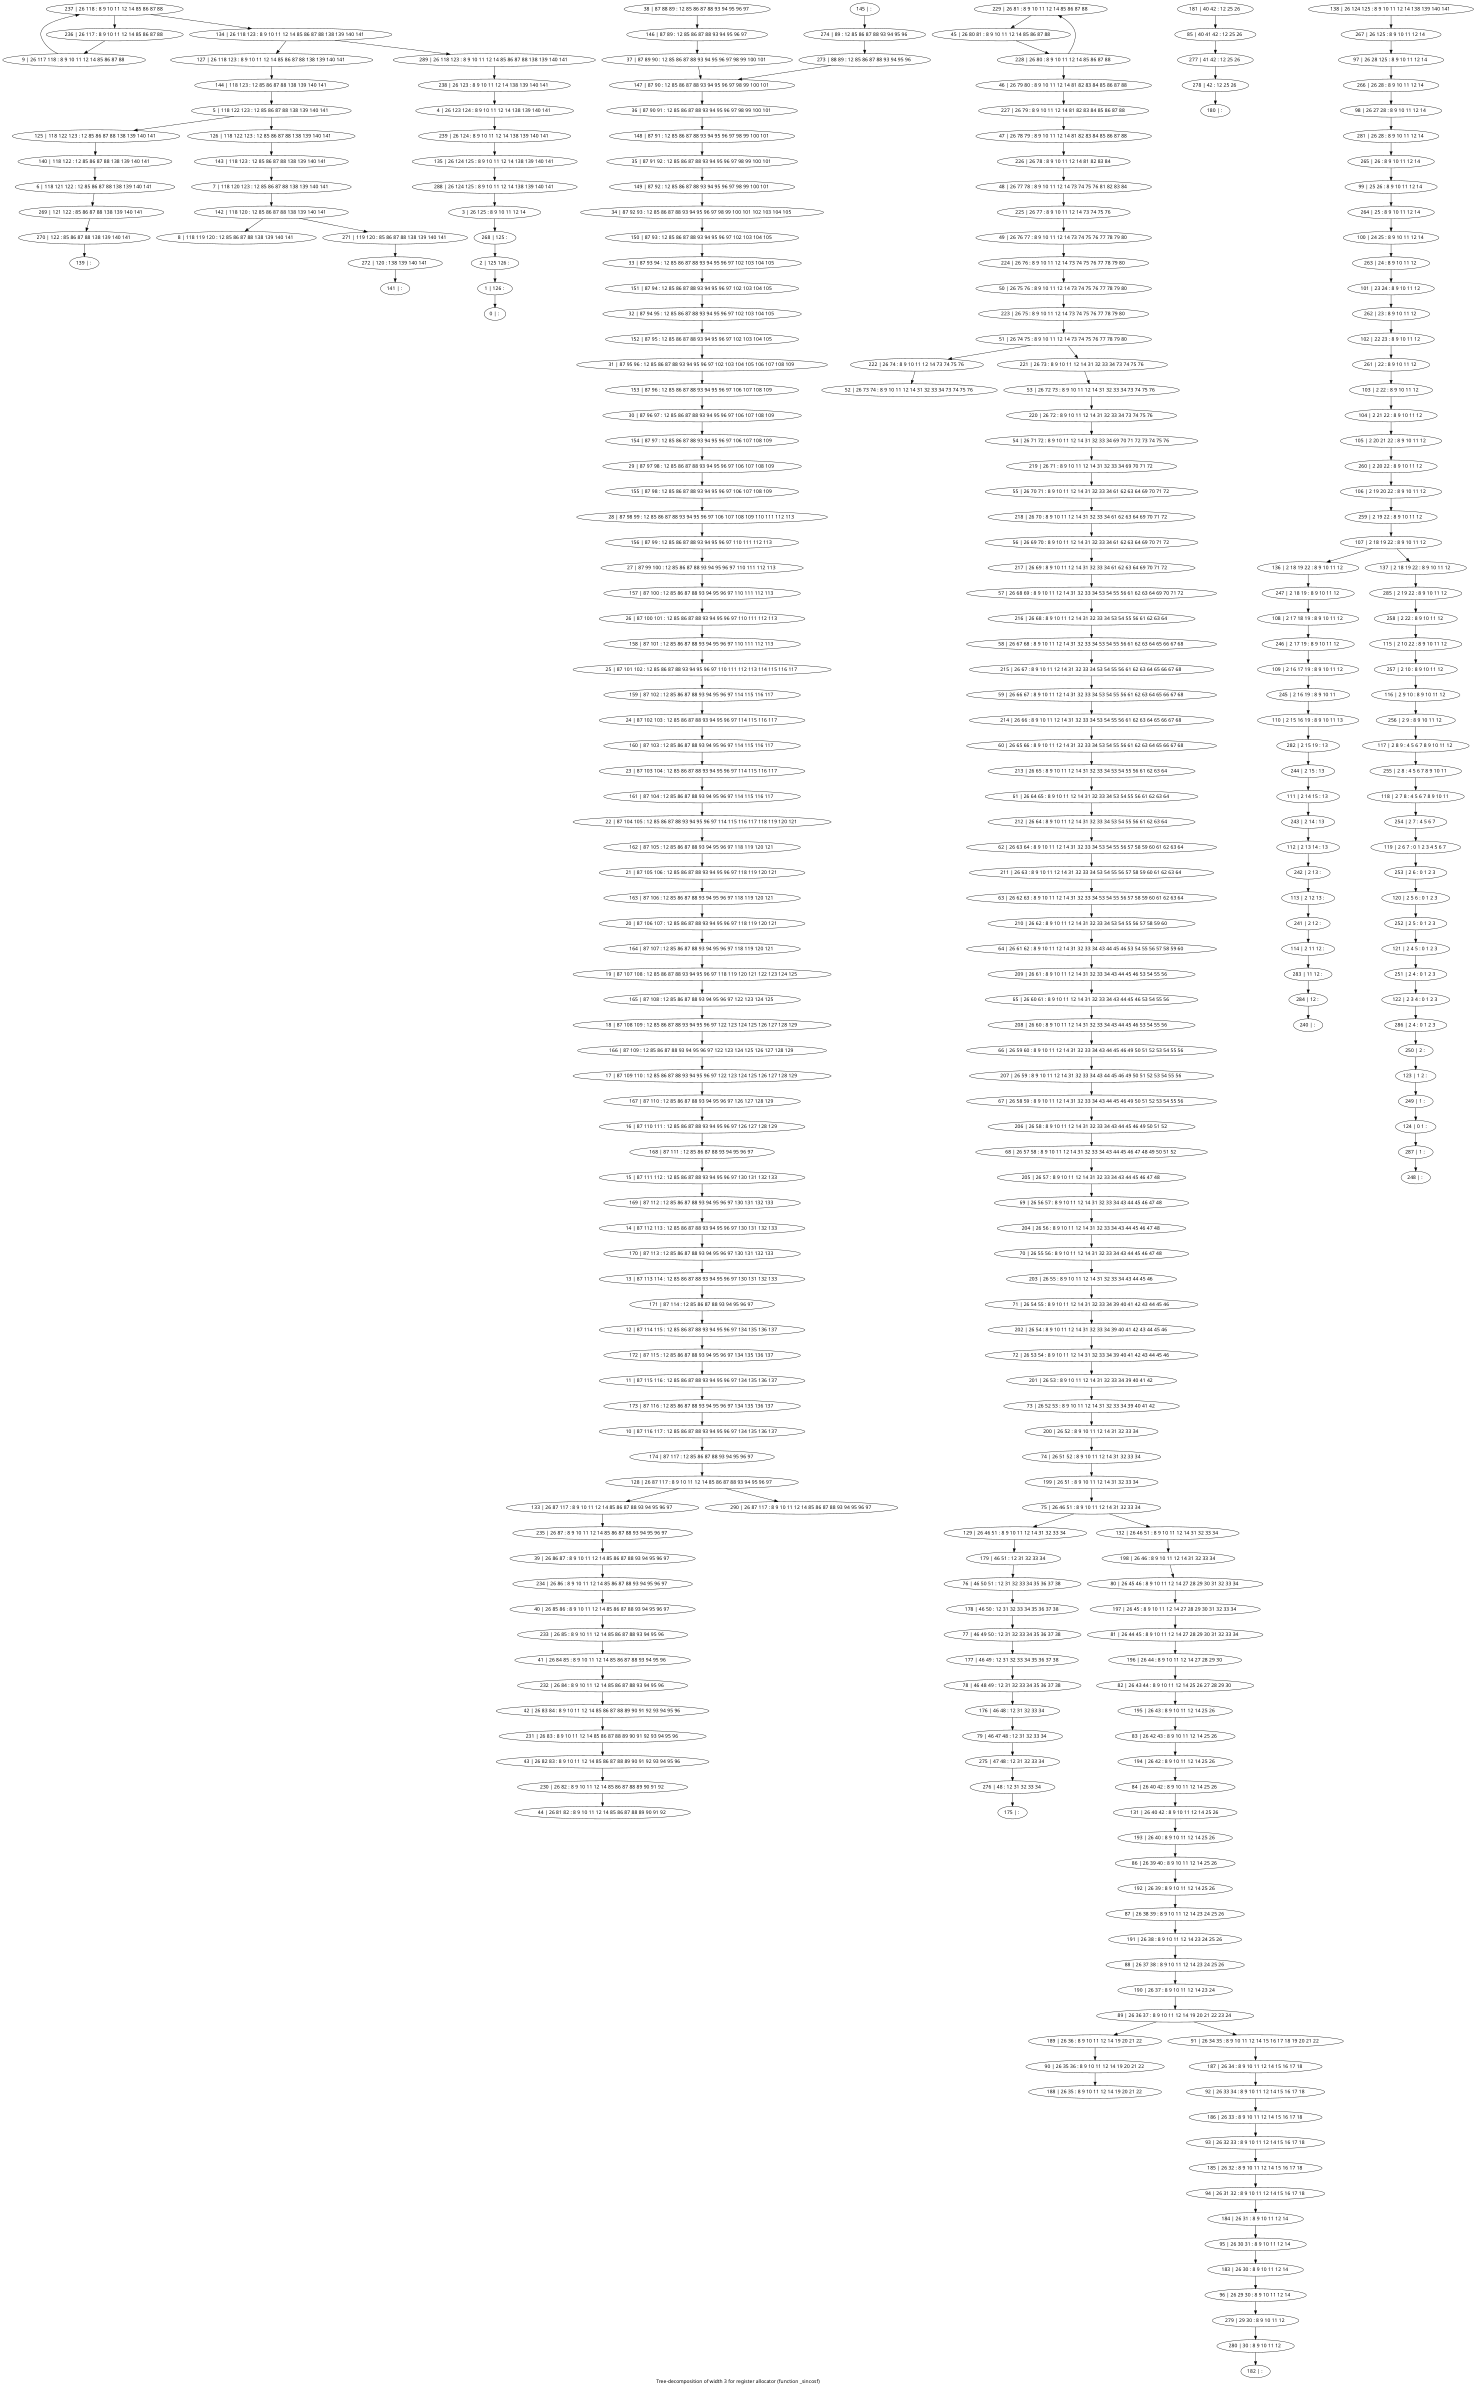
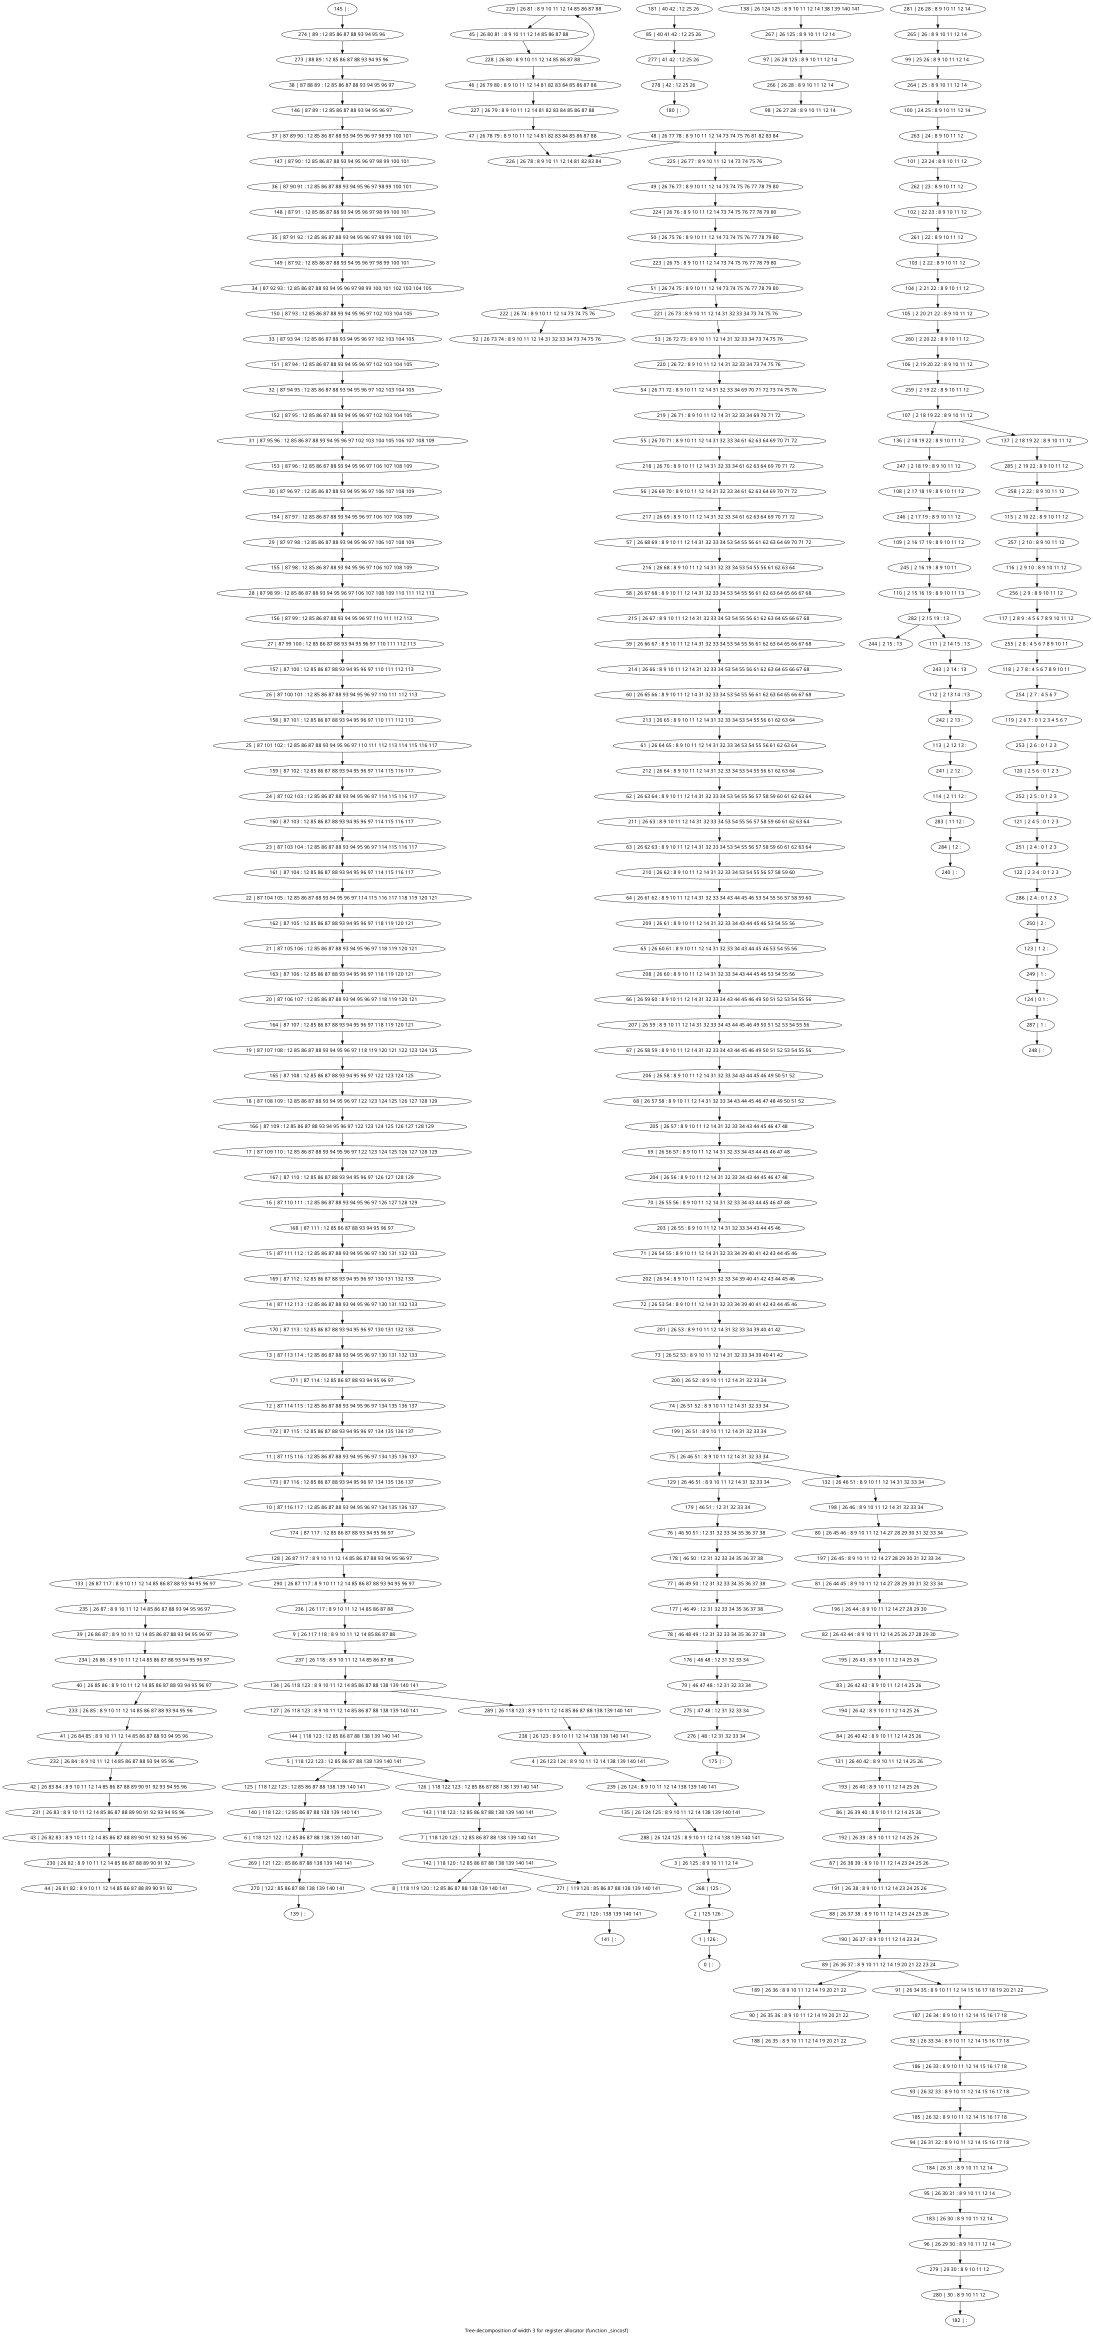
(115, 20) -> (345, 1595)
(786, 72) -> (342, 71)
(1391, 122) -> none
(1064, 173) -> (636, 149)
(1308, 782) -> (939, 630)
